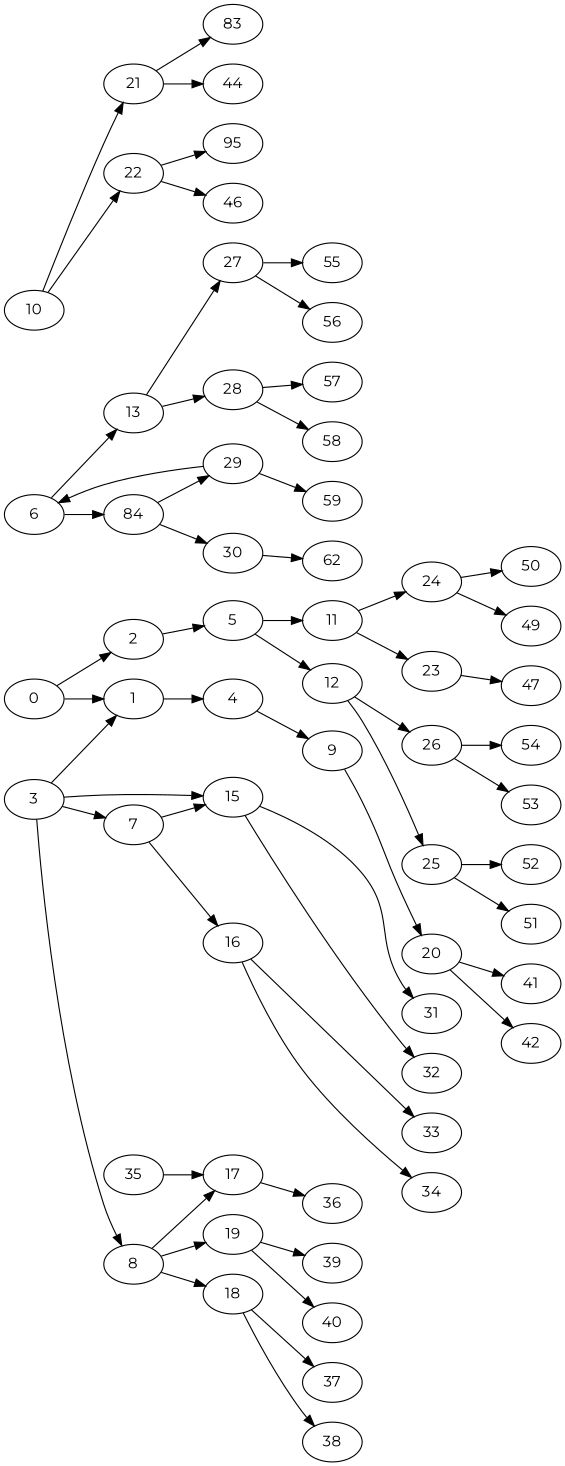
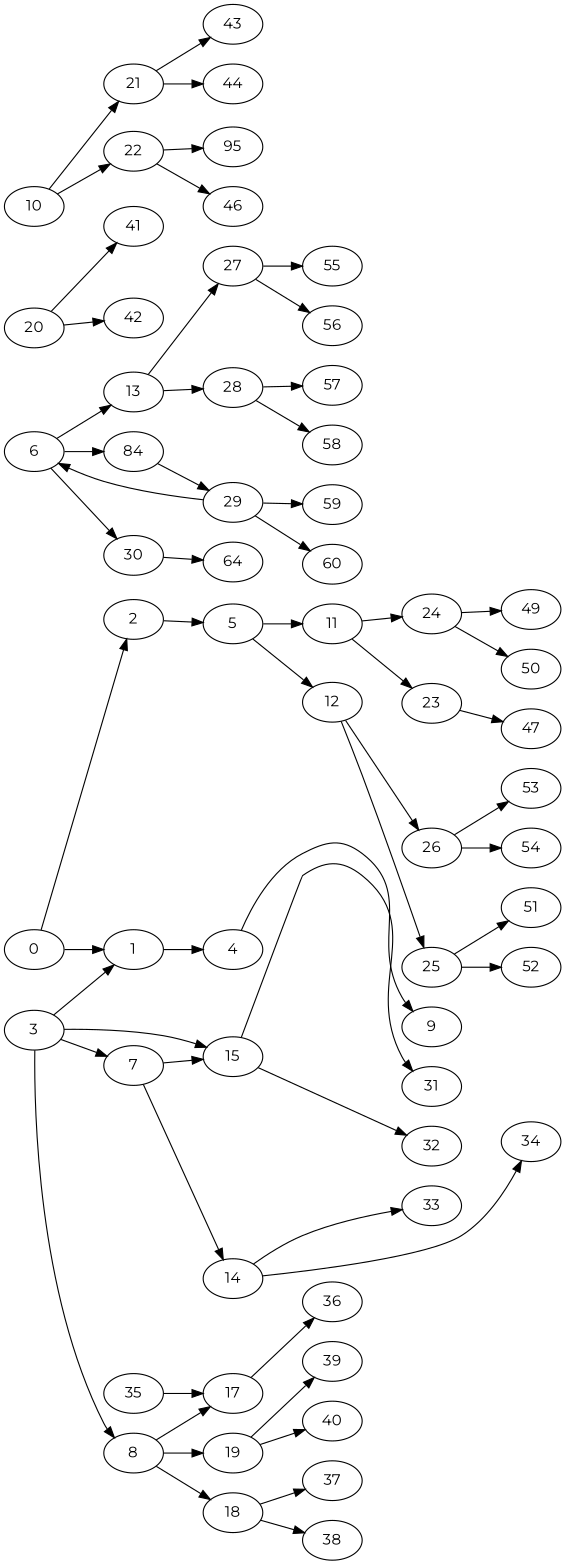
(233, 24) -> (233, 24)
(178, 532) -> (80, 499)
(332, 561) -> (233, 562)
none -> (332, 564)
(382, 847) -> none
(233, 943) -> (233, 1279)
